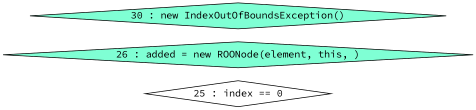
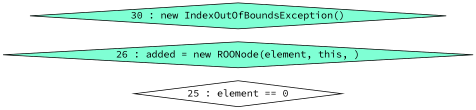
(238, 94) -> (238, 94)
